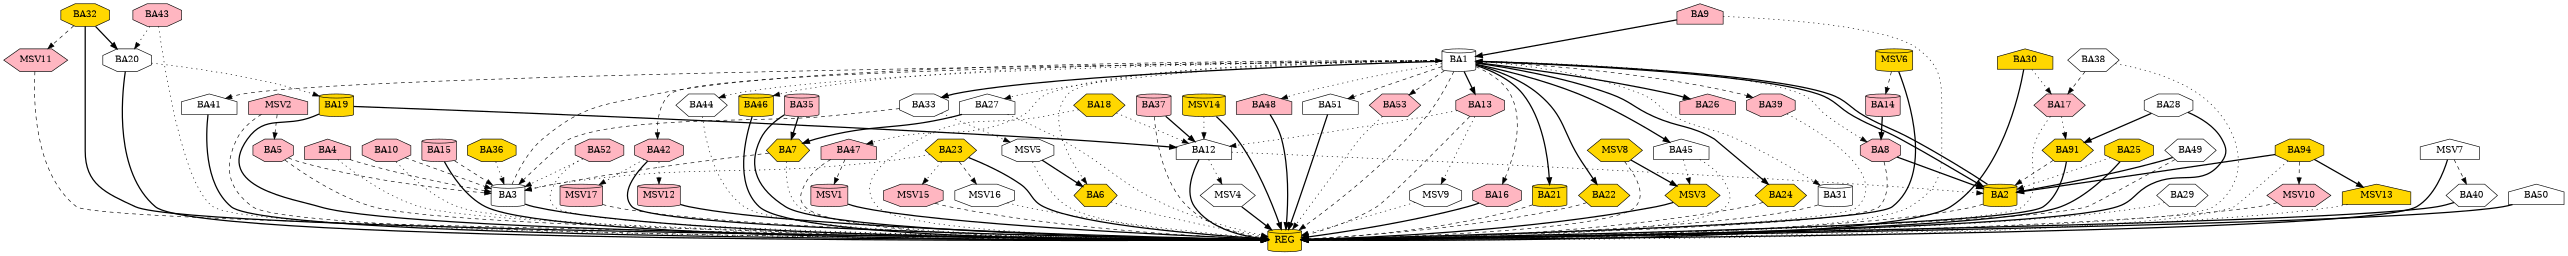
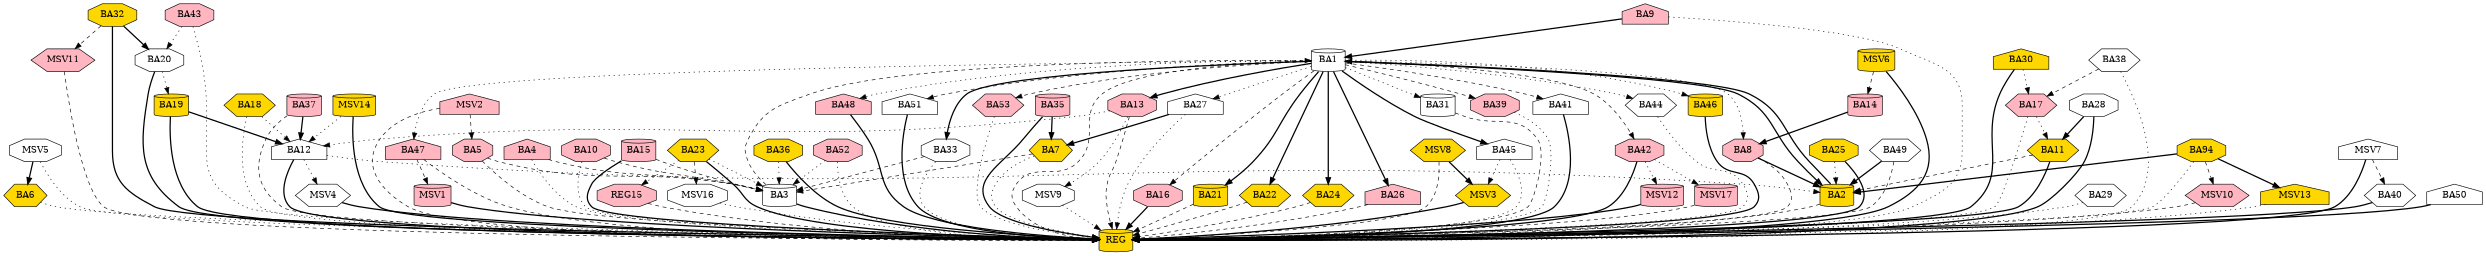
(1207, 69) -> none
(973, 126) -> (981, 229)
(2068, 150) -> (2053, 150)
(913, 195) -> (627, 195)
none -> (850, 211)
none -> (1254, 225)
